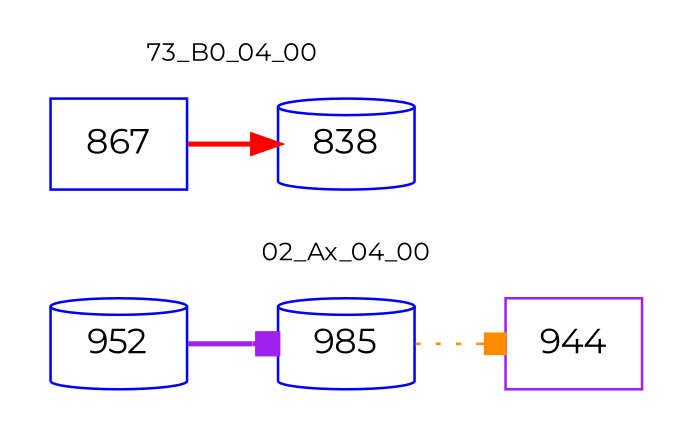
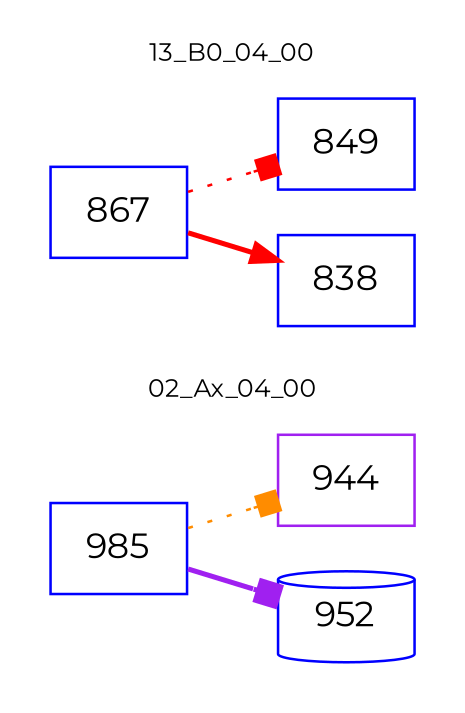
(233, 54) -> (233, 54)
none -> (346, 144)
(346, 144) -> (346, 281)
(220, 344) -> (221, 579)
(346, 344) -> (119, 549)
